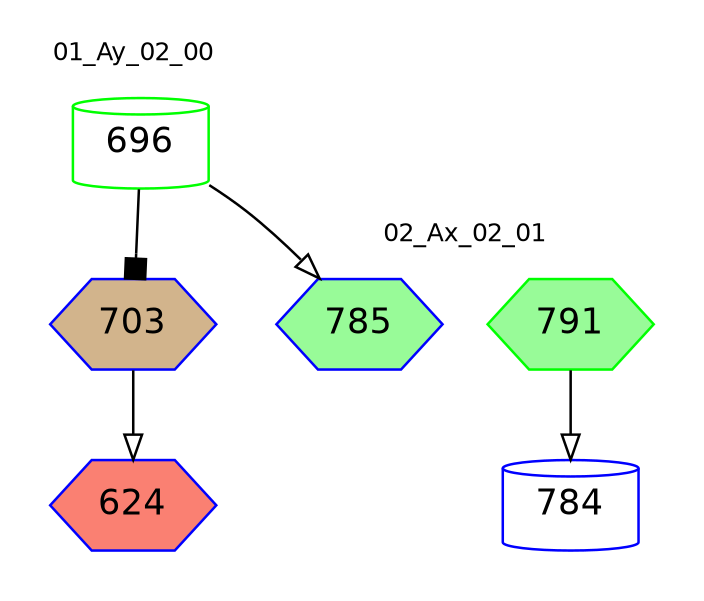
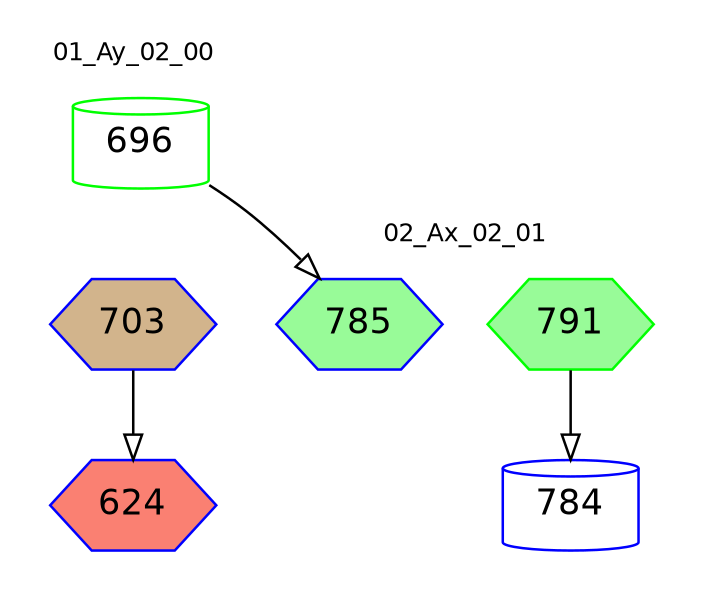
(138, 221) -> none
